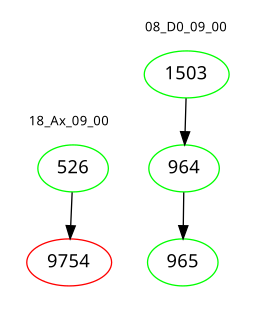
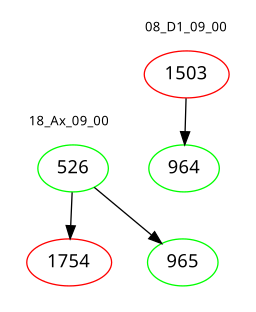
(187, 28) -> (187, 28)
(187, 74) -> (187, 74)
(184, 209) -> (114, 204)
(69, 262) -> (69, 262)
